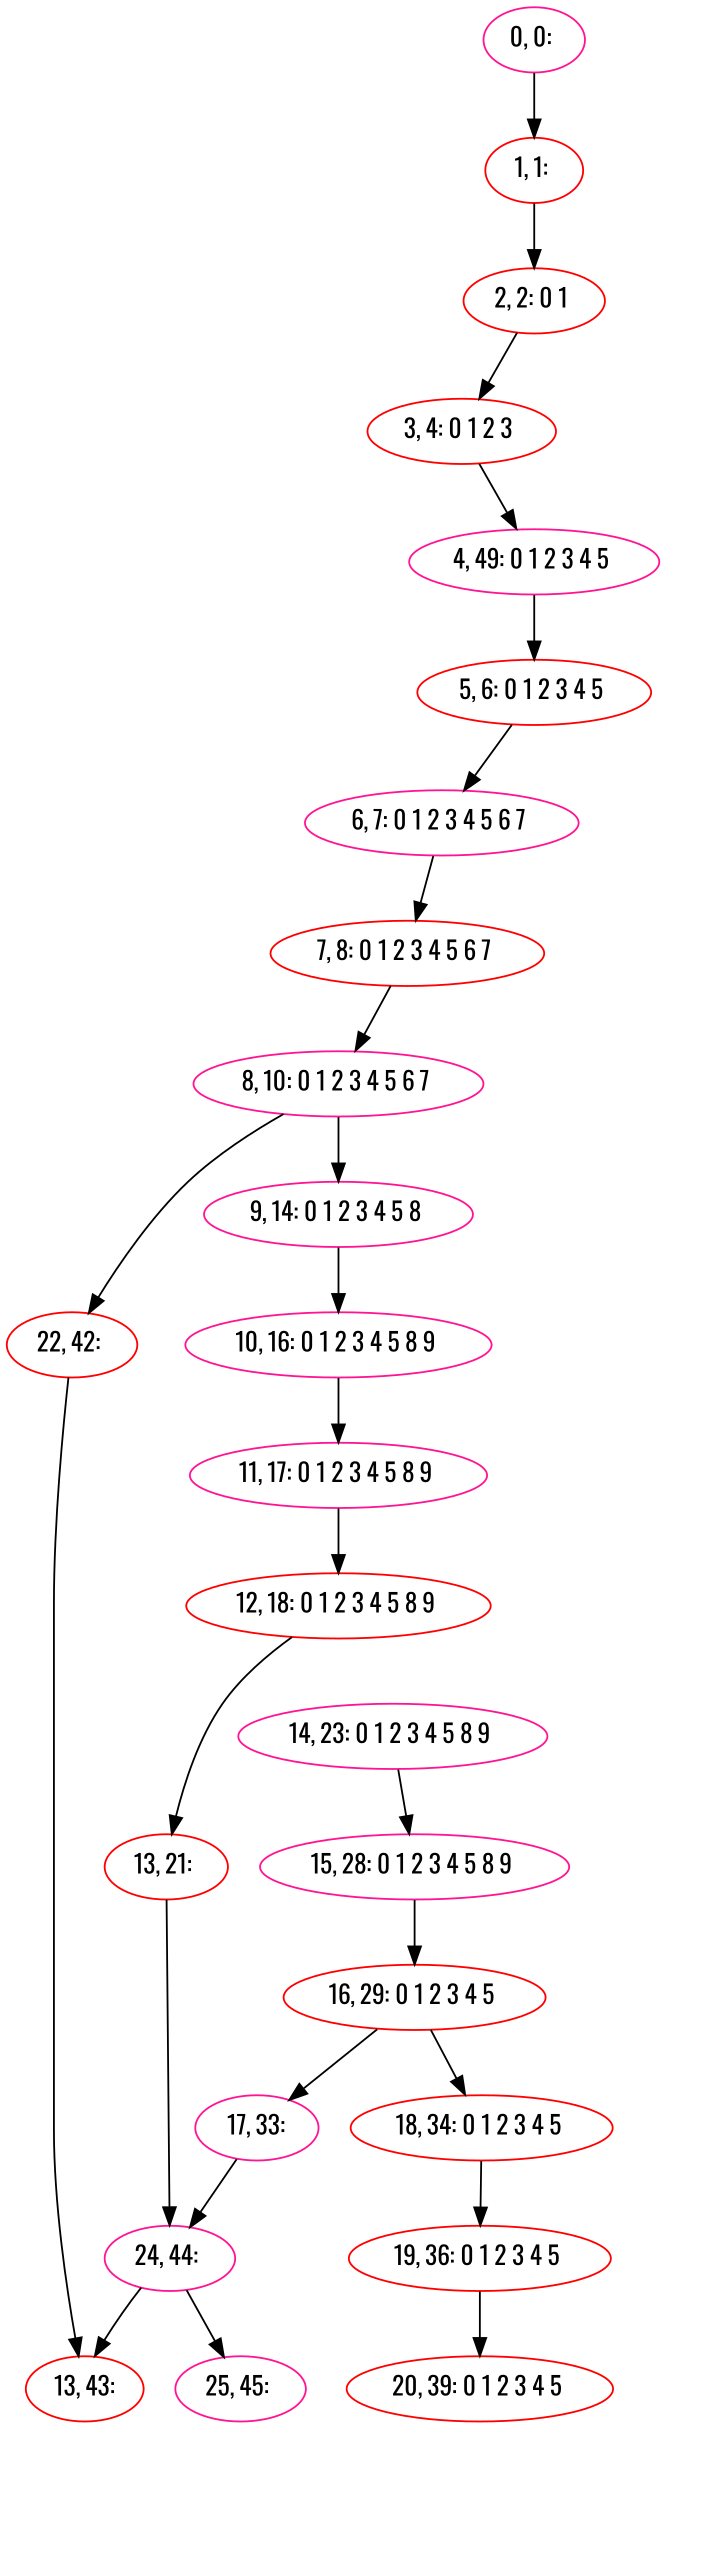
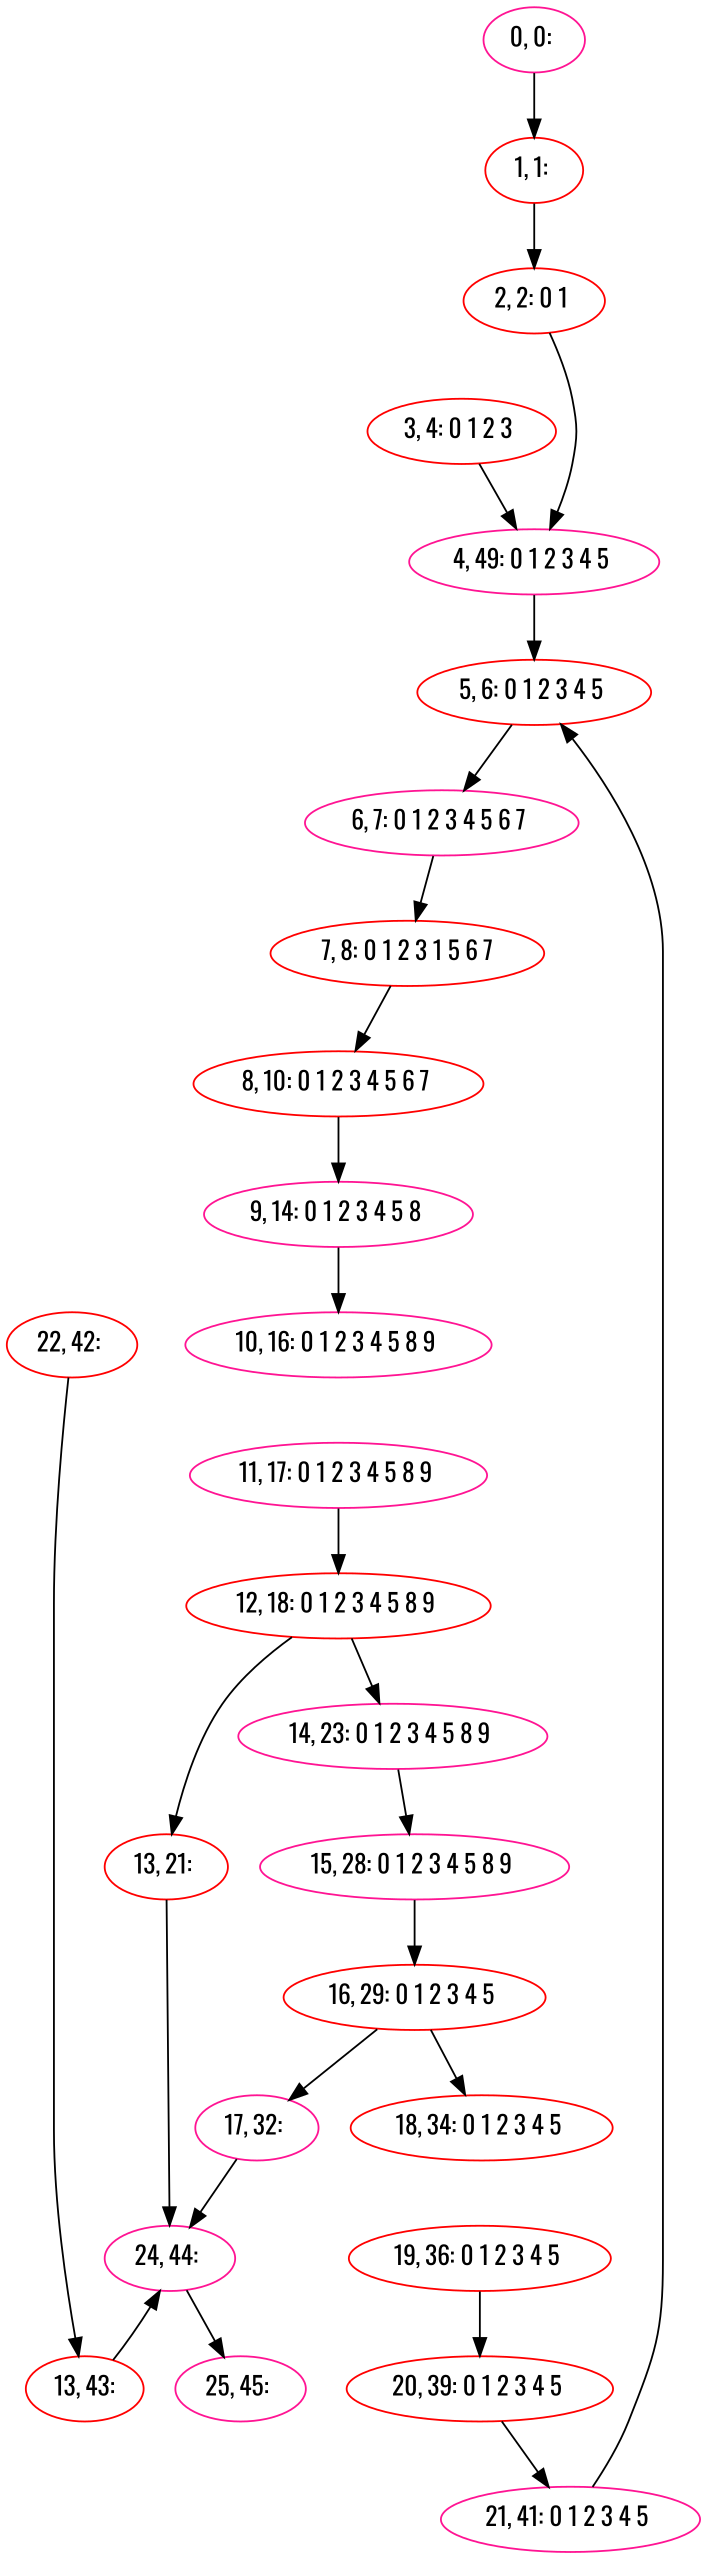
(503, 358) -> (576, 422)
(407, 953) -> (407, 953)
(338, 1084) -> (338, 1084)
(178, 1192) -> none
(338, 1401) -> none
none -> (362, 1662)
(257, 2128) -> (257, 2128)
(481, 2184) -> none
(122, 2314) -> (133, 2334)
none -> (570, 2519)
